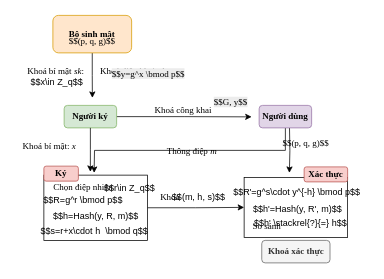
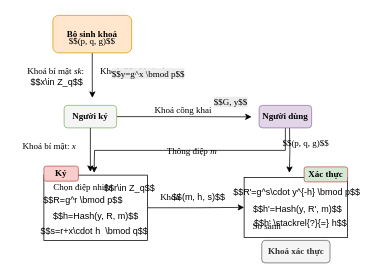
(92, 34) -> (92, 34)
(90, 117) -> (90, 117)
(326, 174) -> (326, 174)
